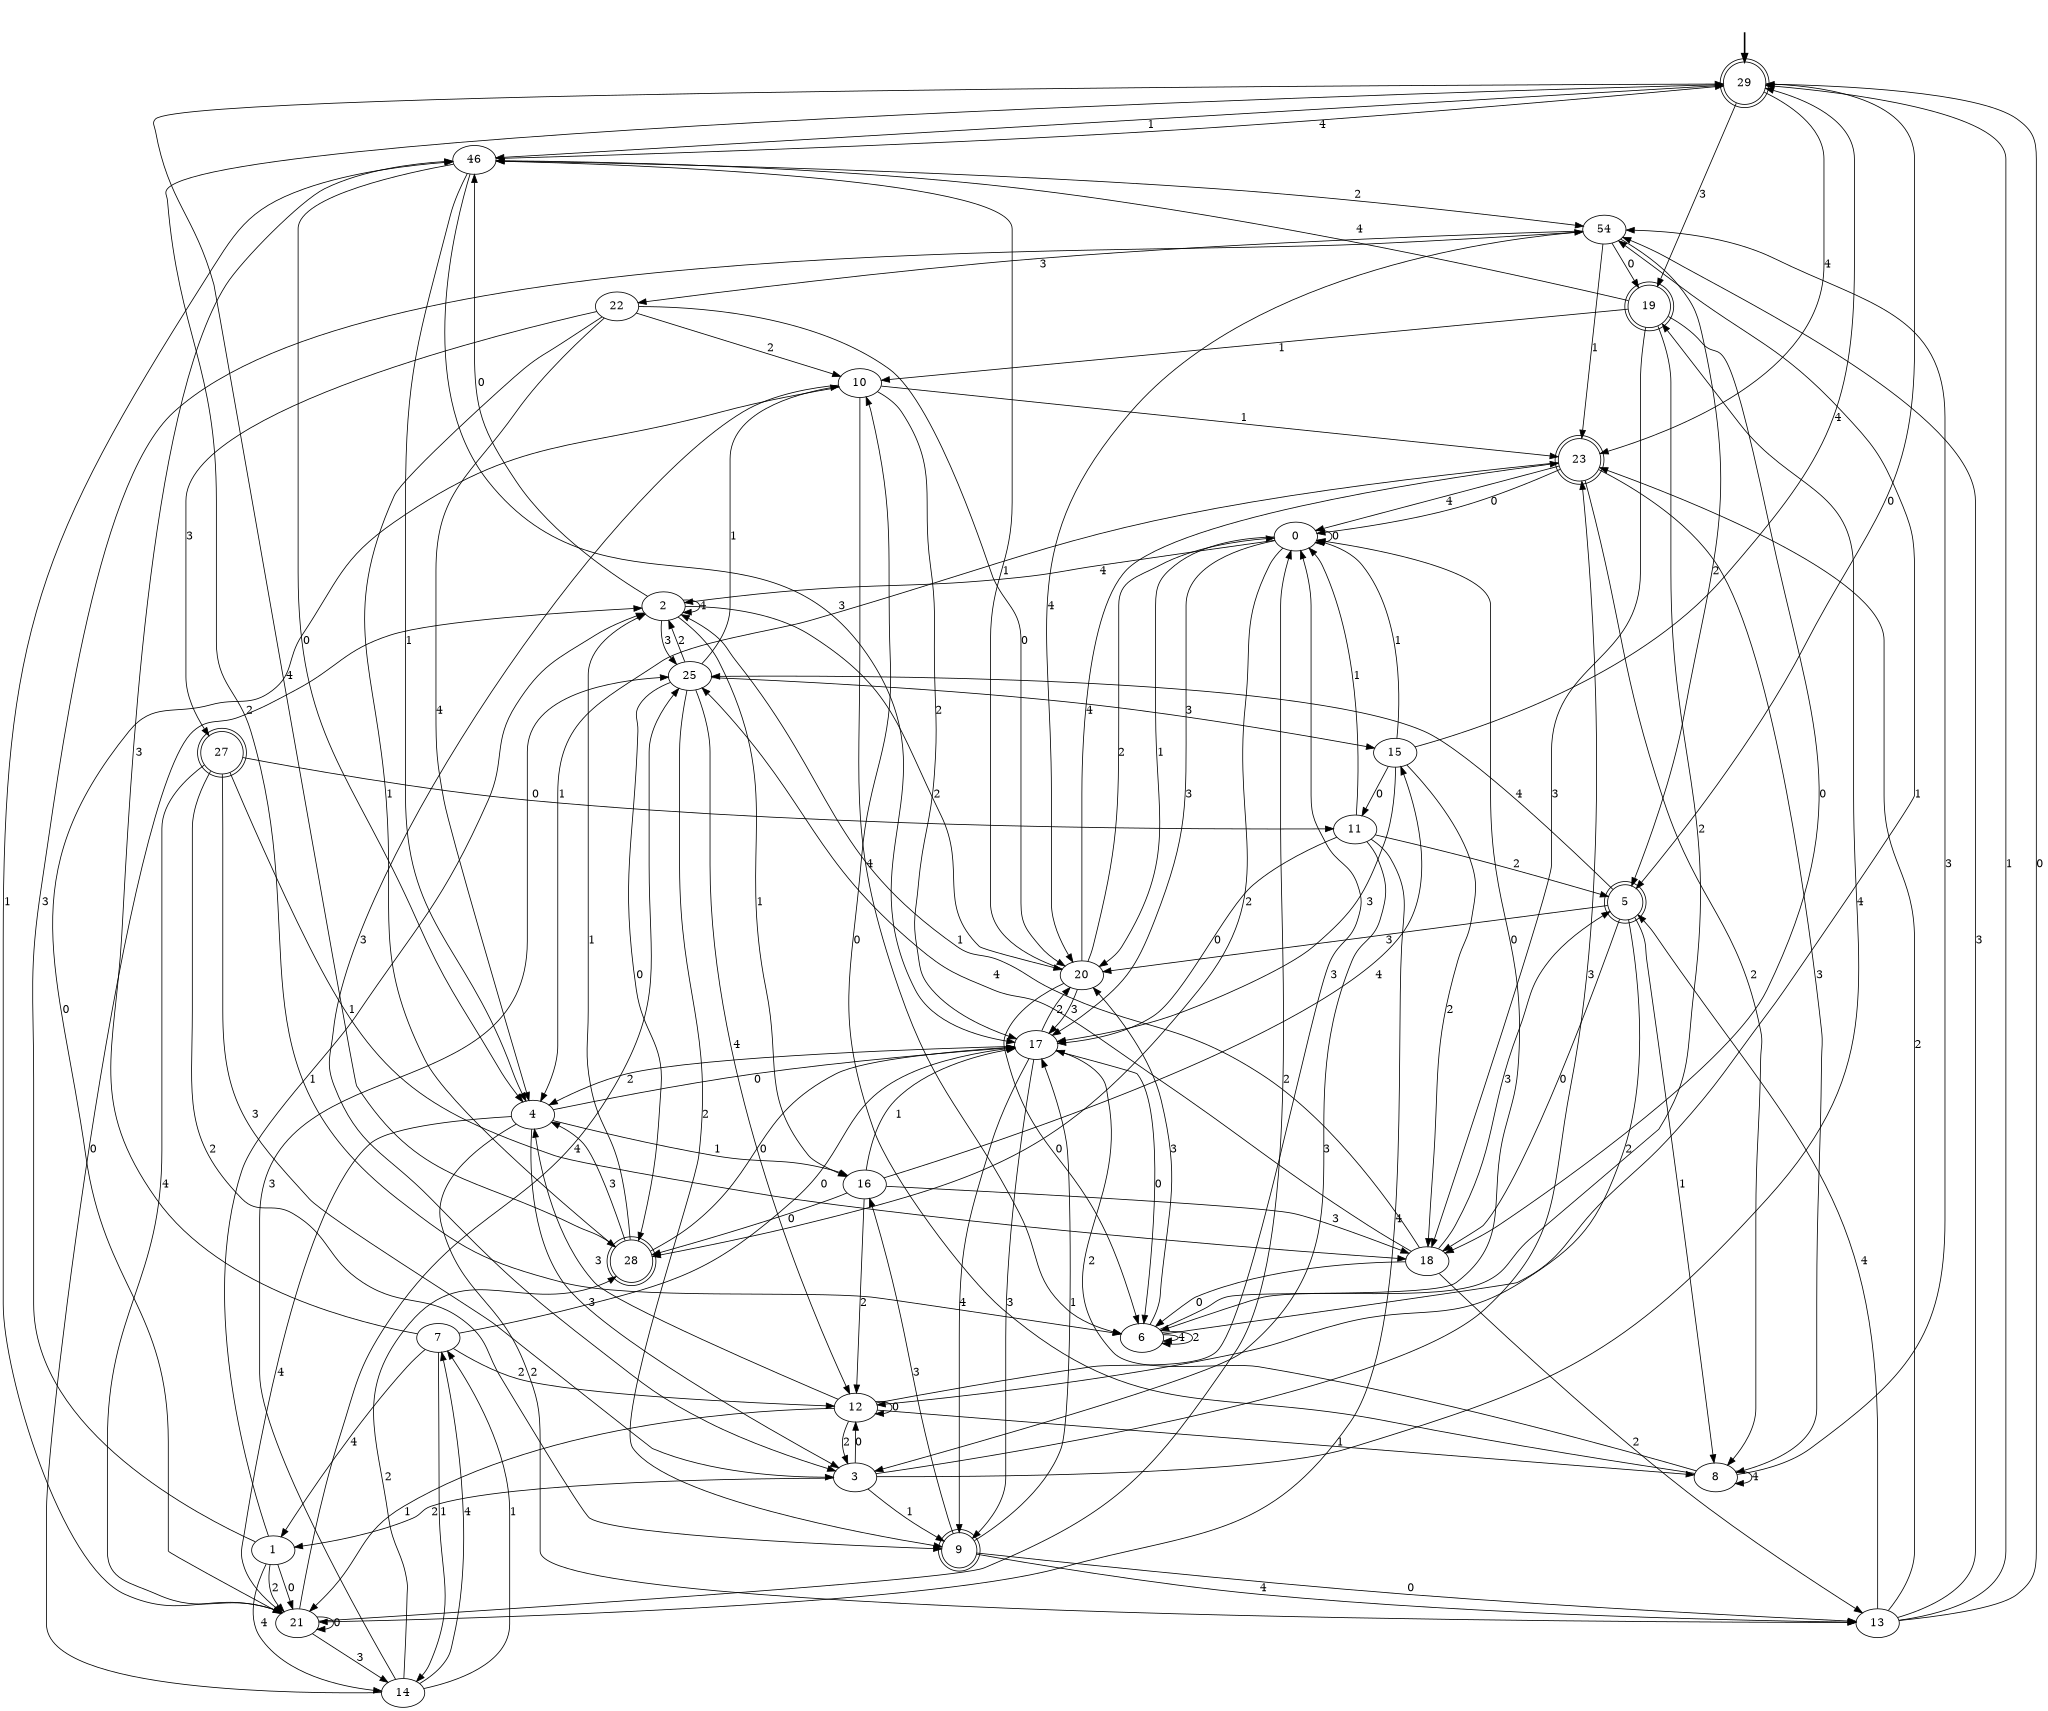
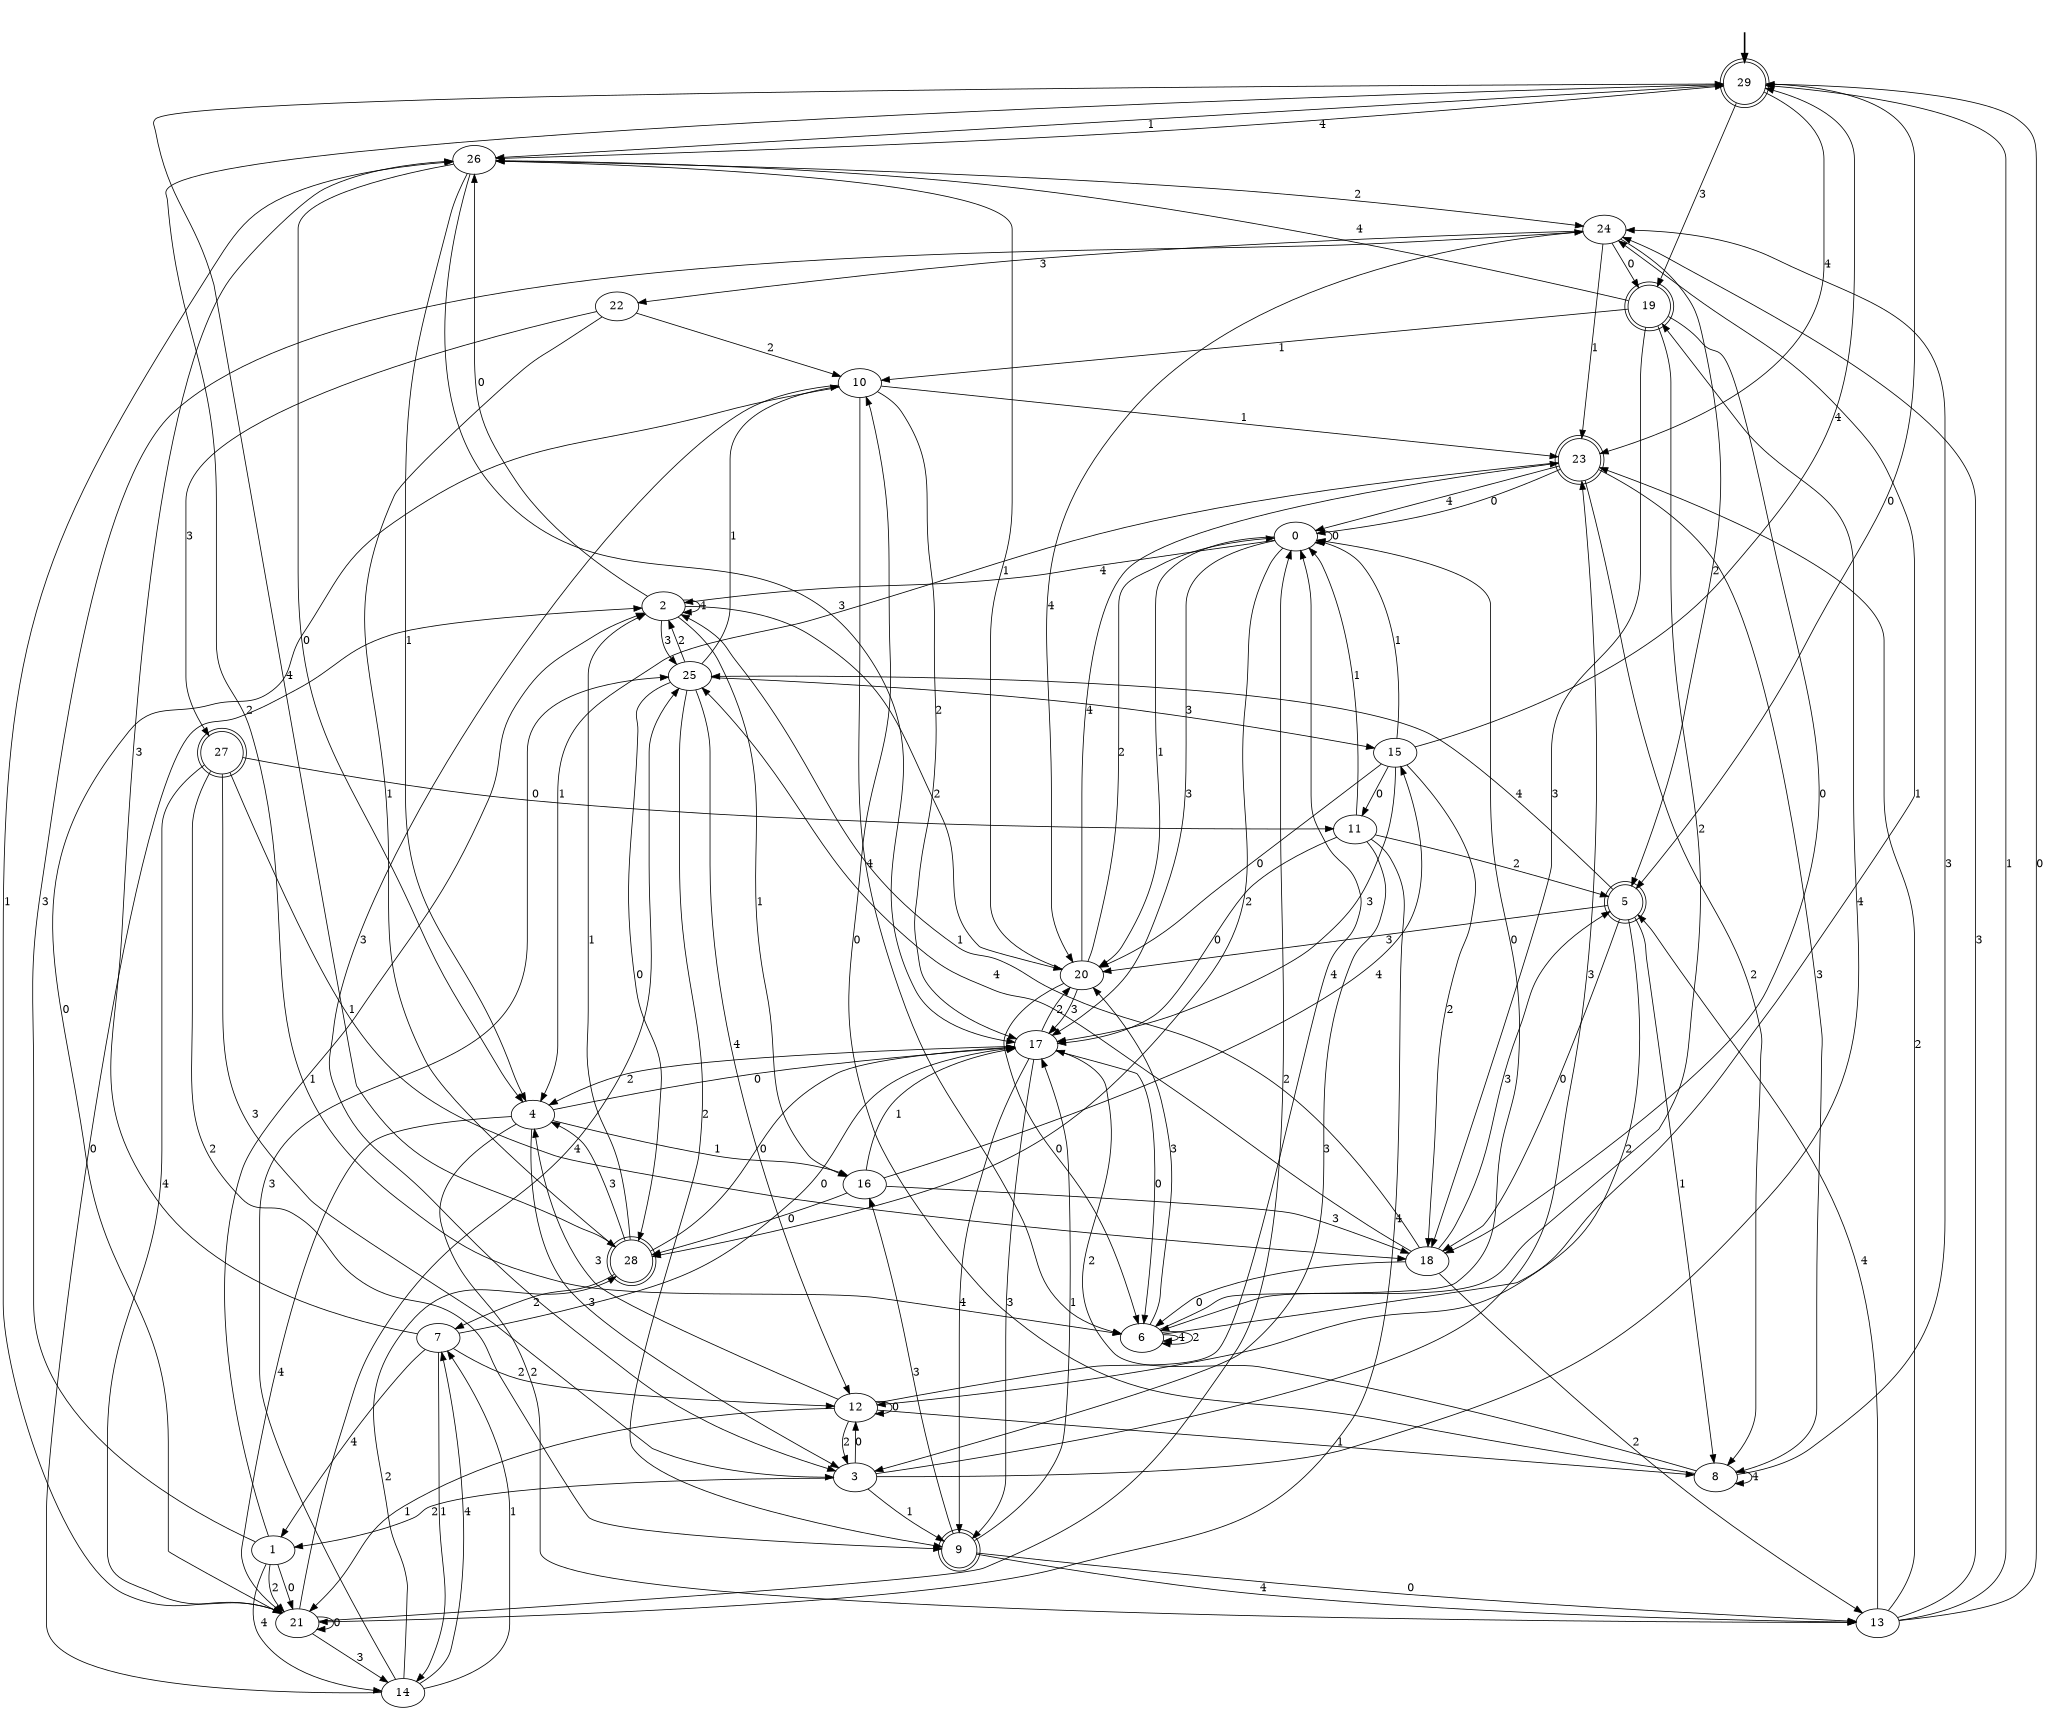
(474, 160) -> (474, 160)
(1604, 230) -> (1604, 230)
(978, 534) -> (1253, 862)
(436, 682) -> none
(1334, 975) -> (1334, 975)
(861, 1287) -> none
none -> (526, 1299)
